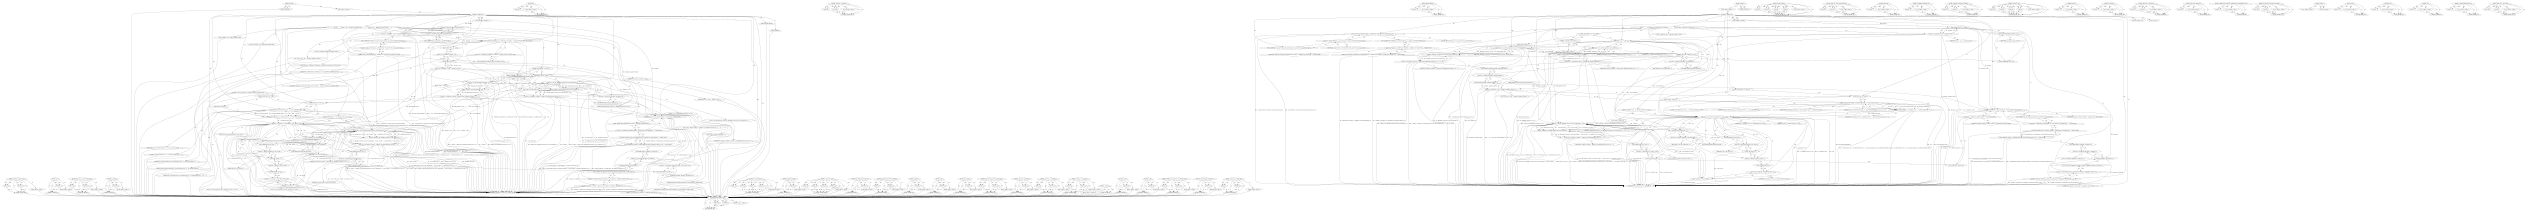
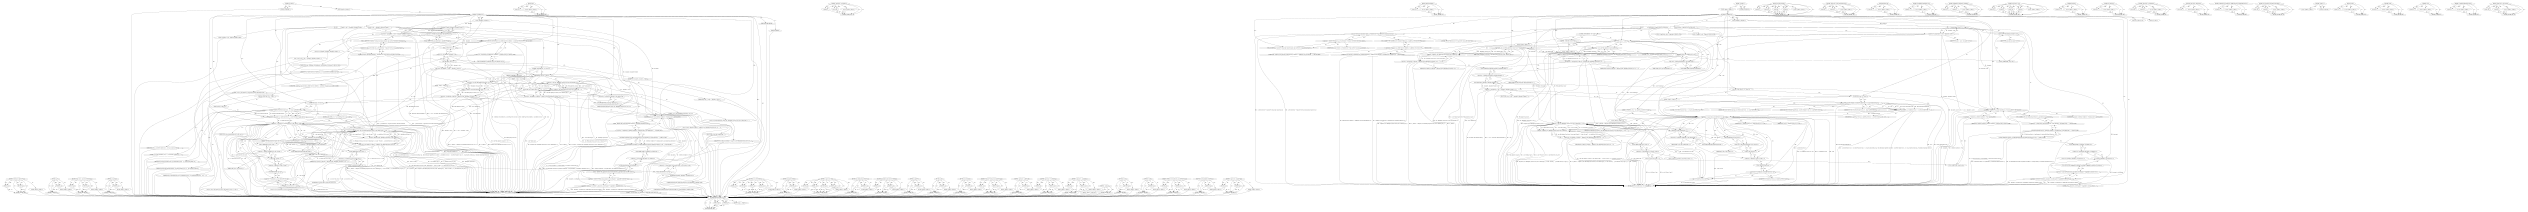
none -> (1704, 34)
(262, 45) -> none
